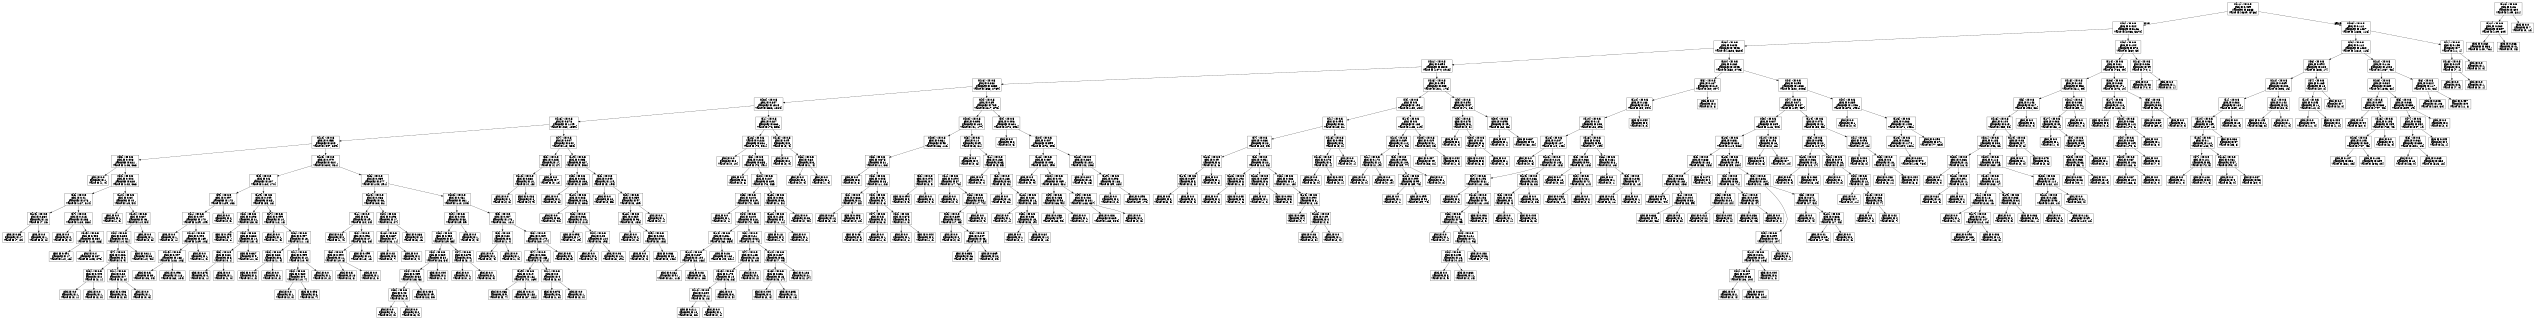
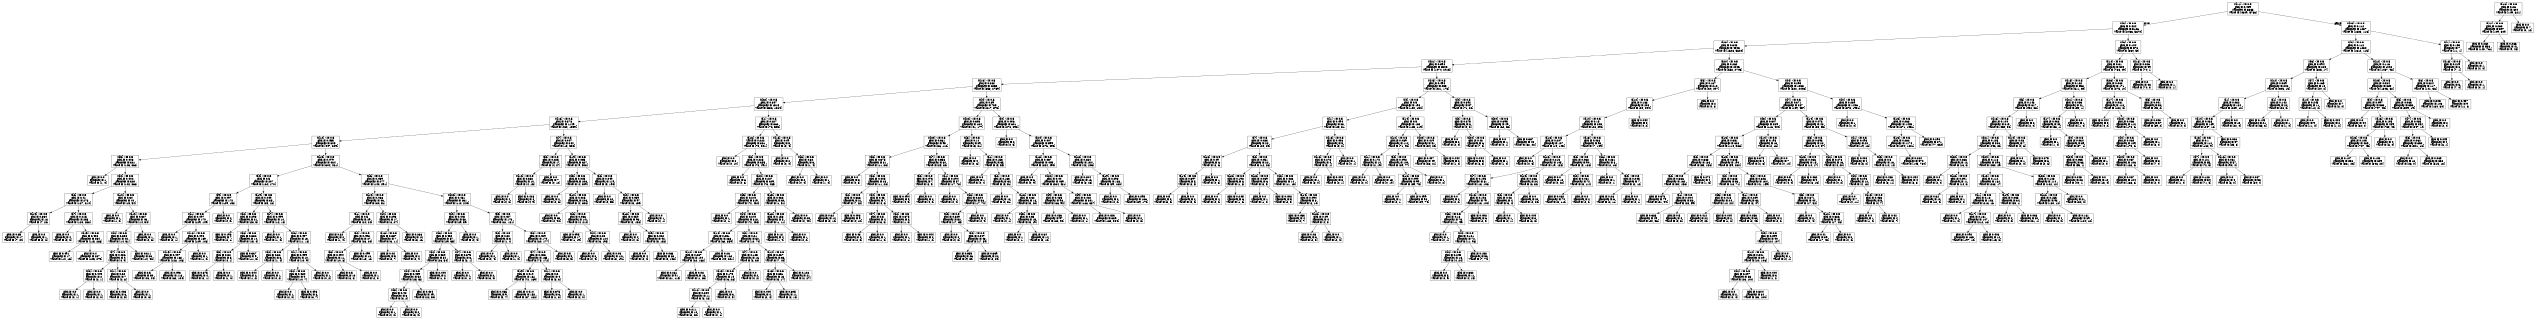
none -> (937, 161)
(1783, 206) -> (1757, 227)
